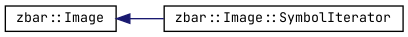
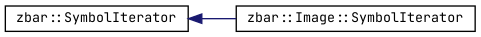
(61, 19) -> (97, 19)
